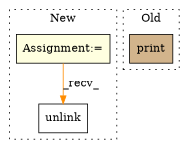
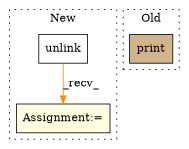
(63, 80) -> (63, 80)
